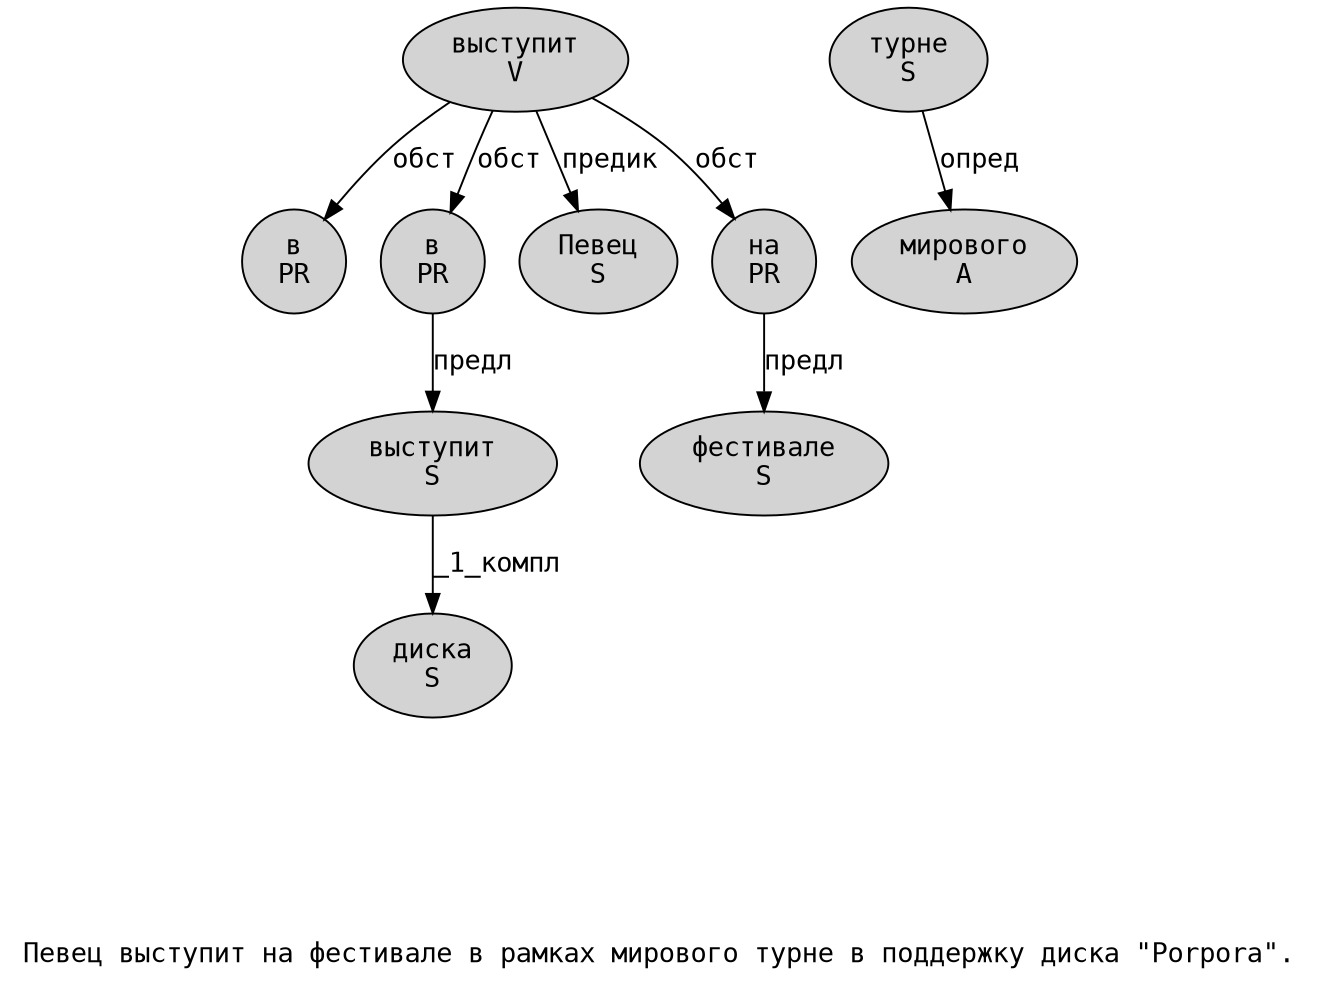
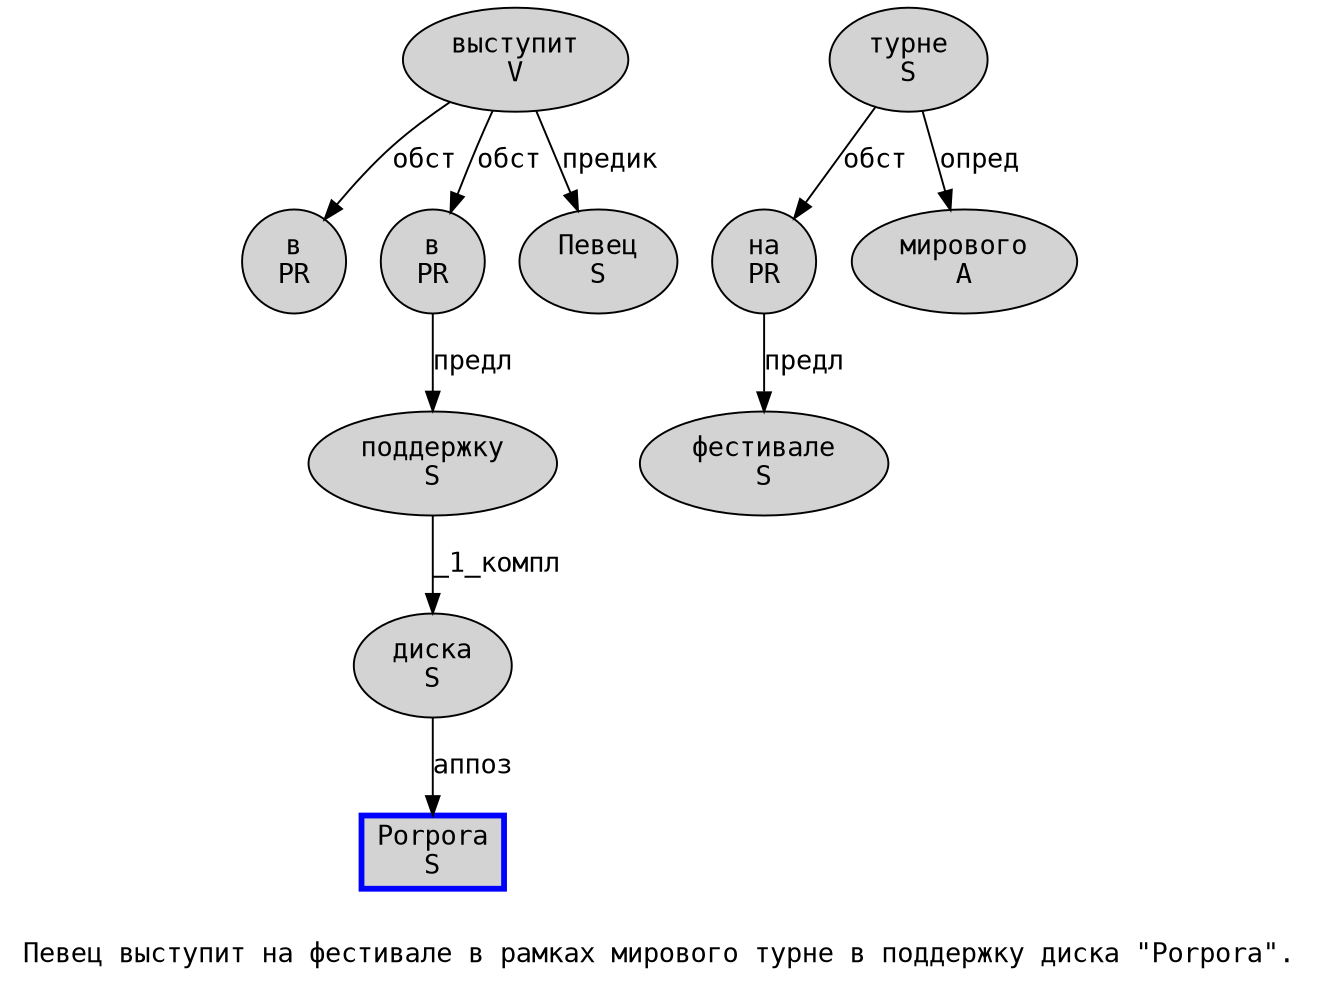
(663, 144) -> (841, 155)
(433, 464) -> (433, 464)
none -> (433, 852)
